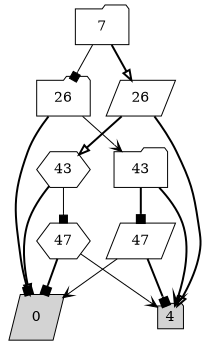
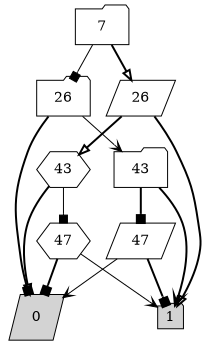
(171, 317) -> (171, 317)
